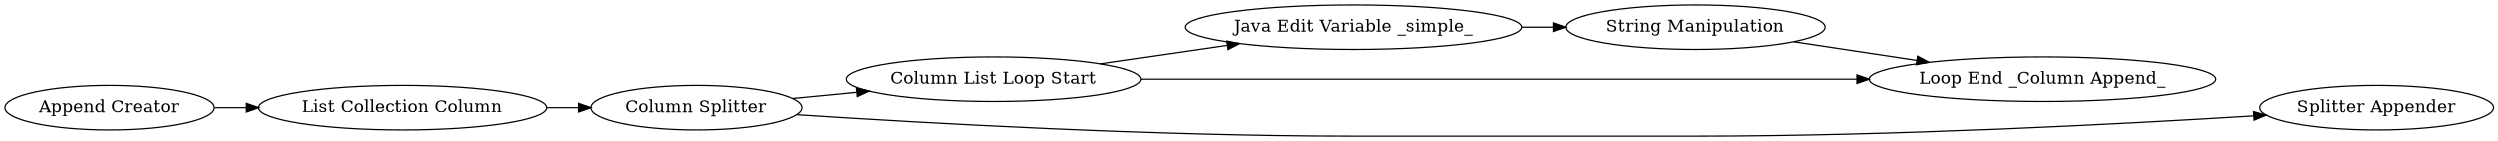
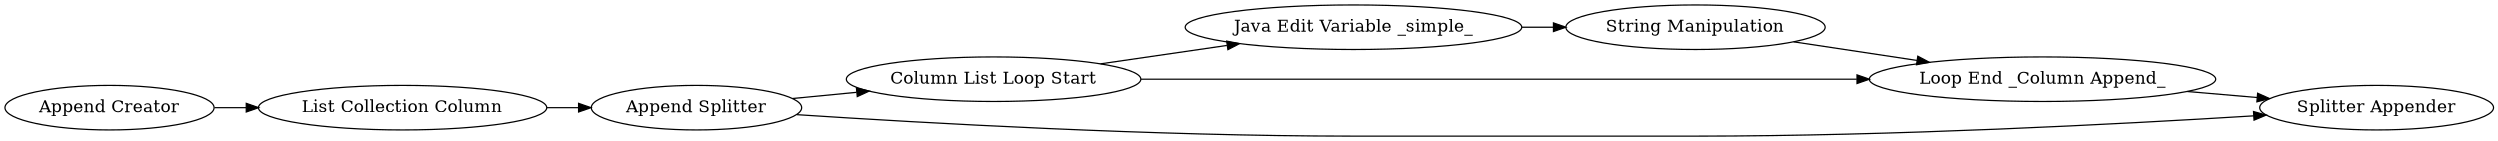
none -> (2222, 95)
(696, 108) -> (696, 108)
